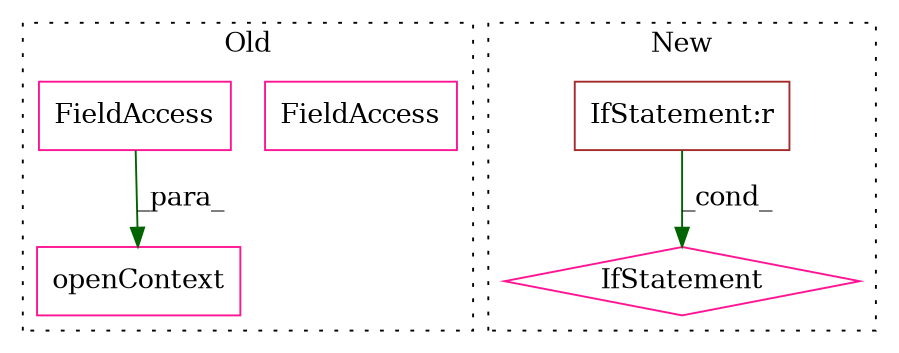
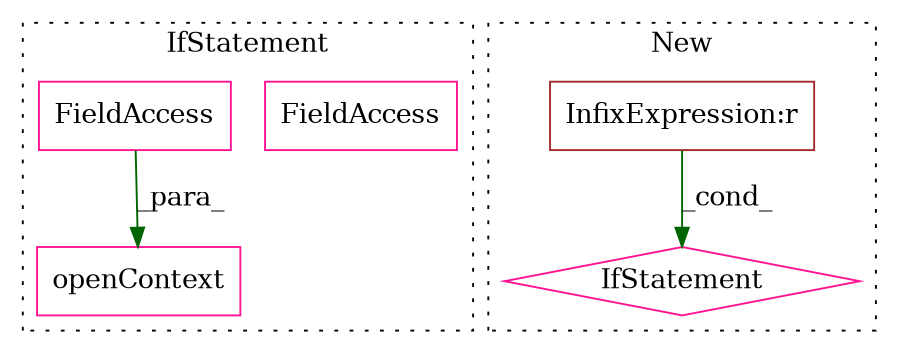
(248, 45) -> (248, 45)
(682, 116) -> (682, 116)
